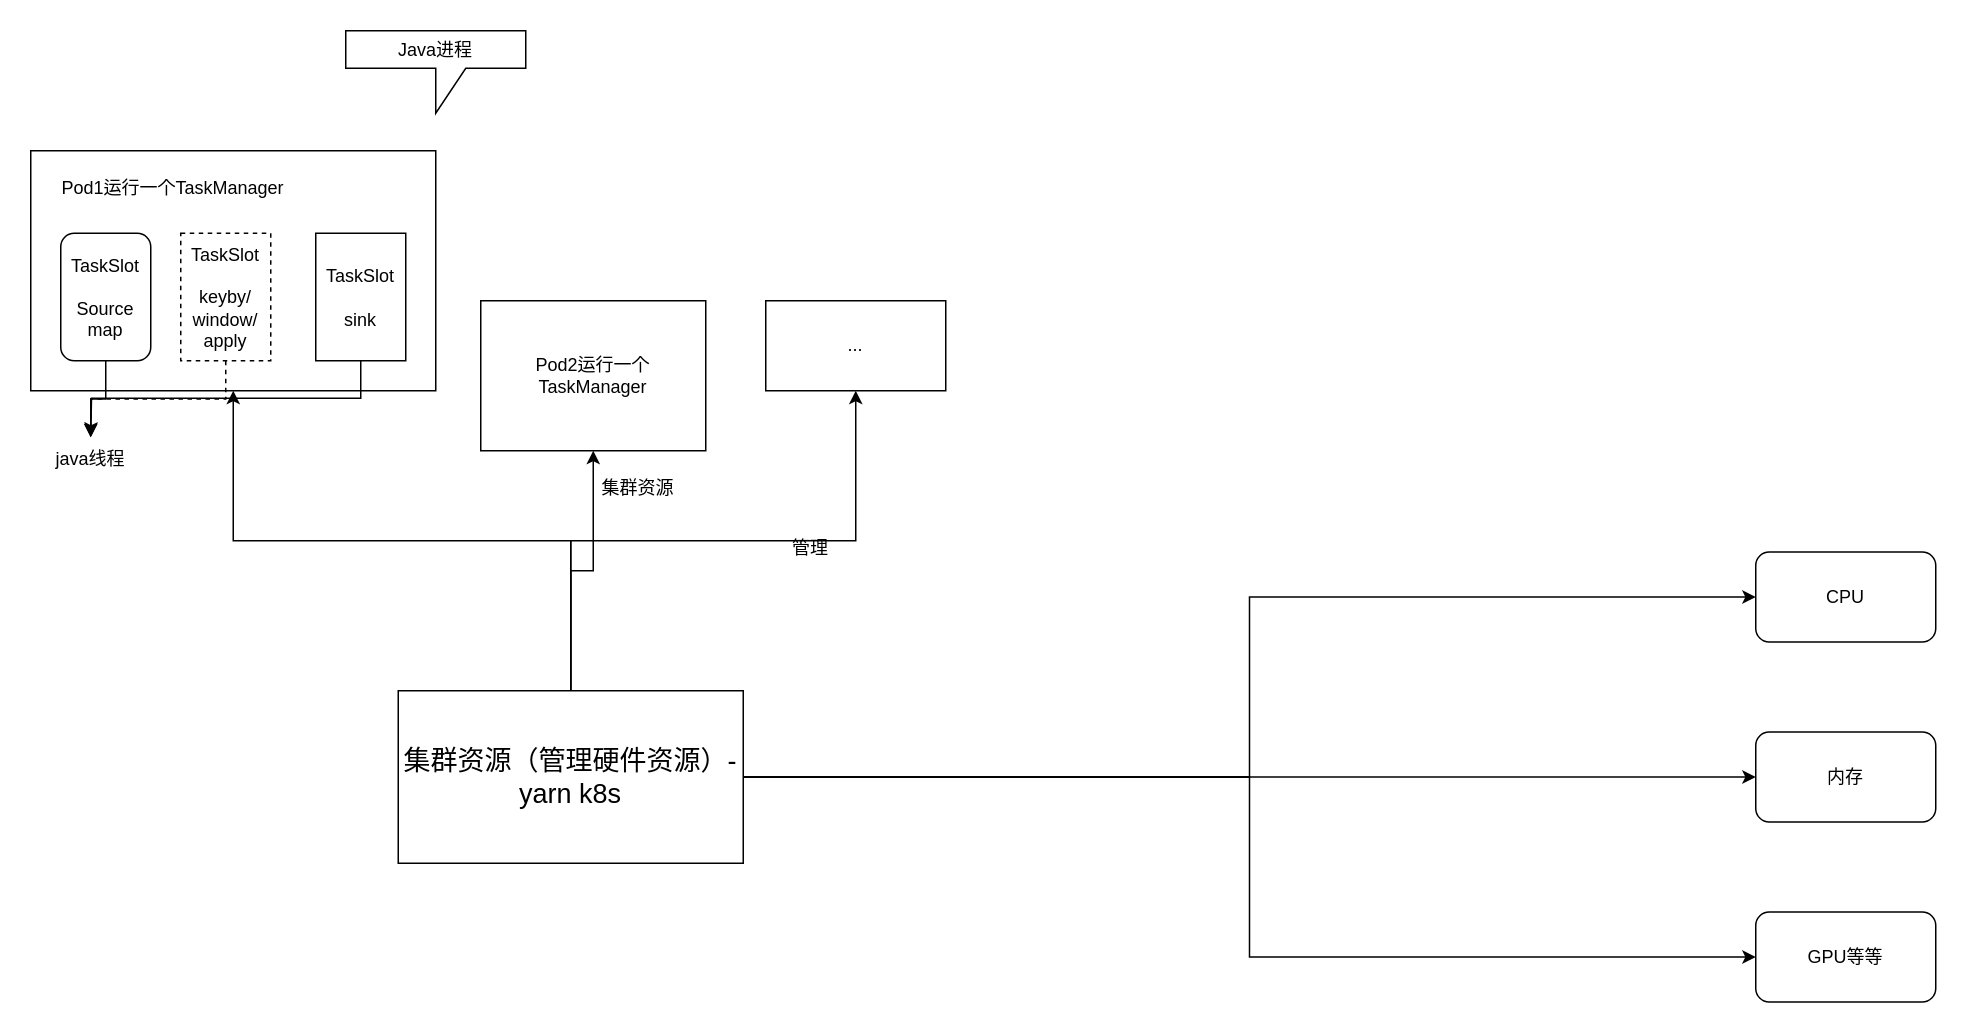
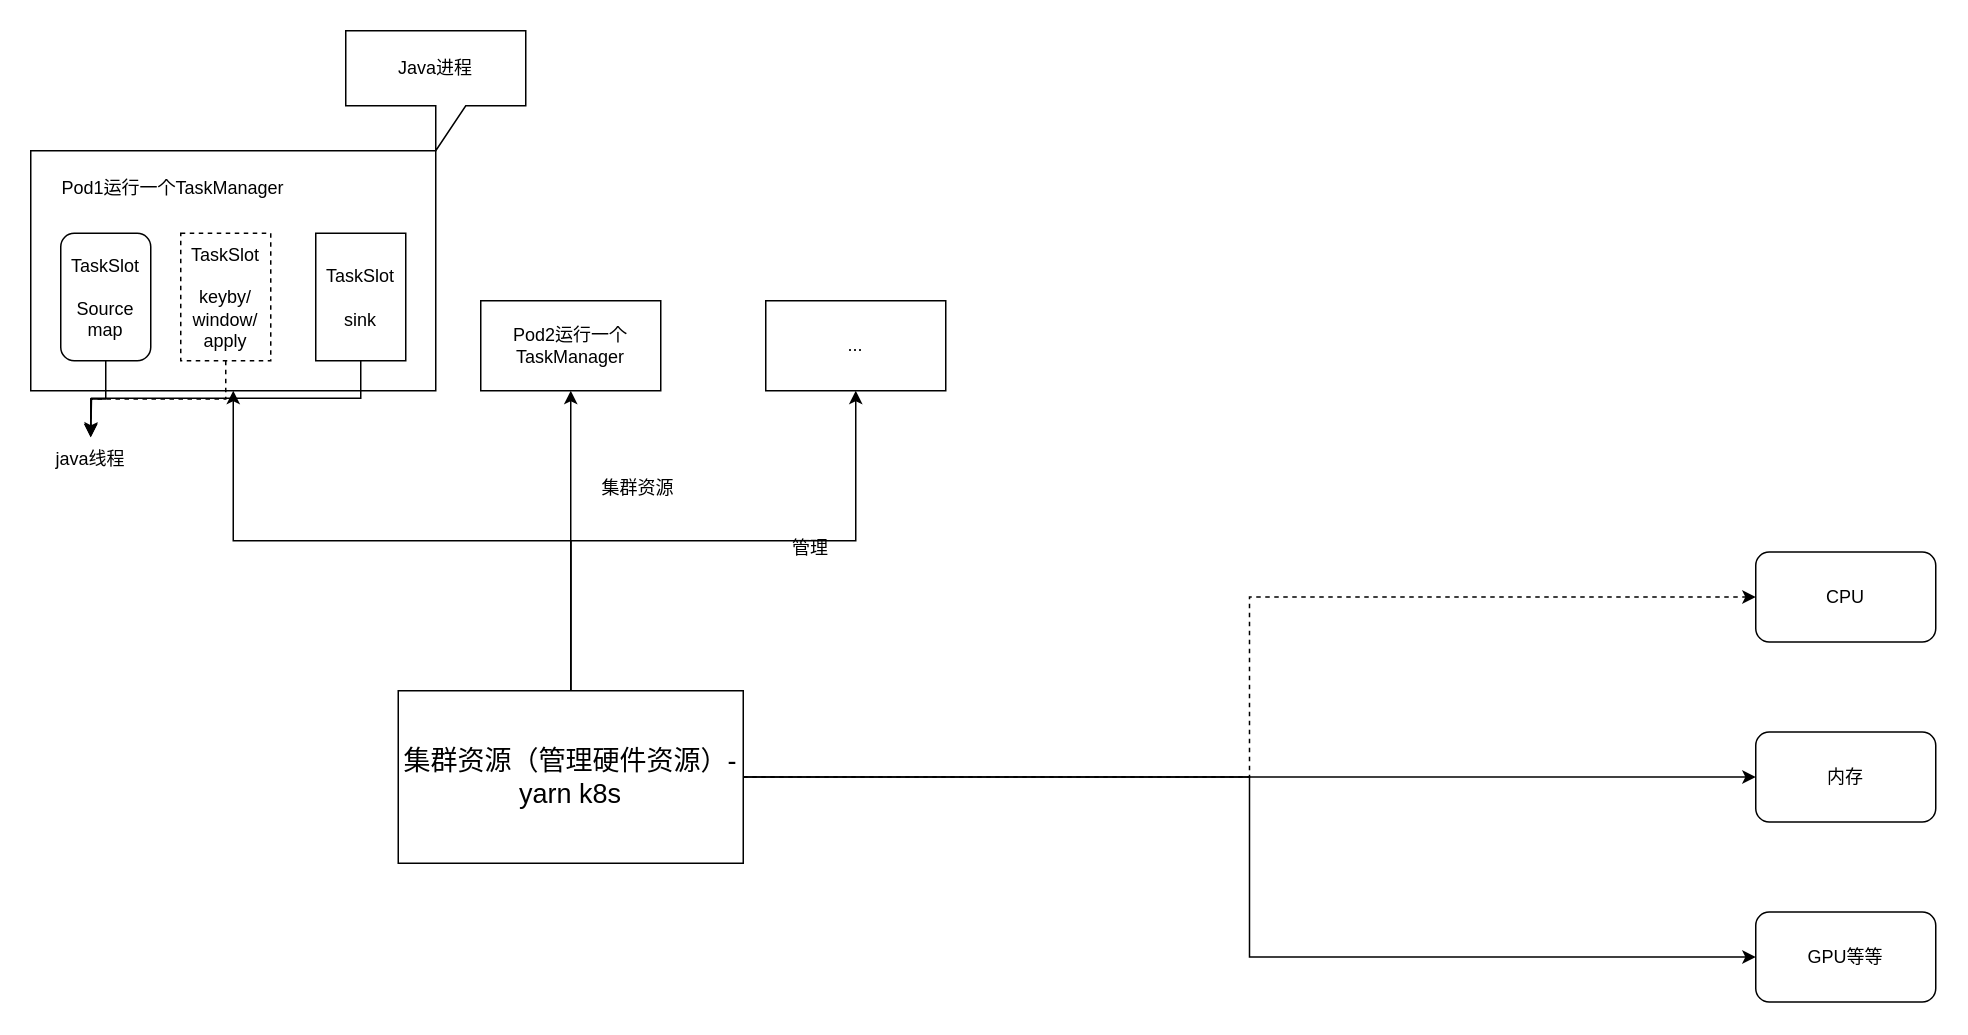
(436, 72) -> (436, 91)
(593, 376) -> (571, 346)
(1407, 597) -> (1407, 597)
